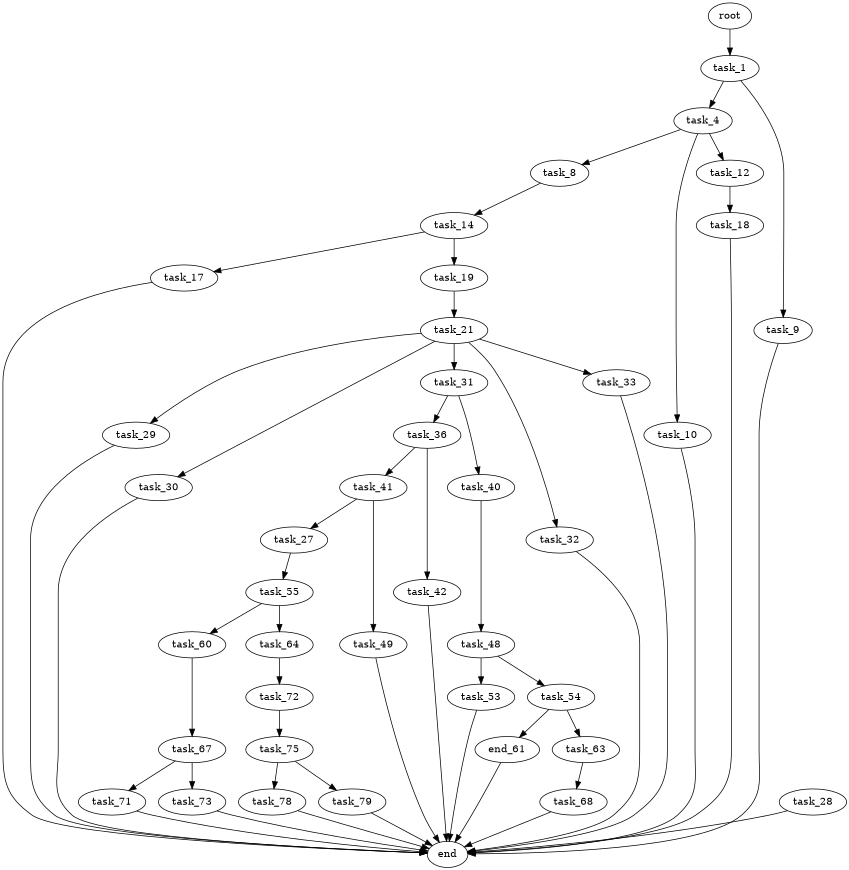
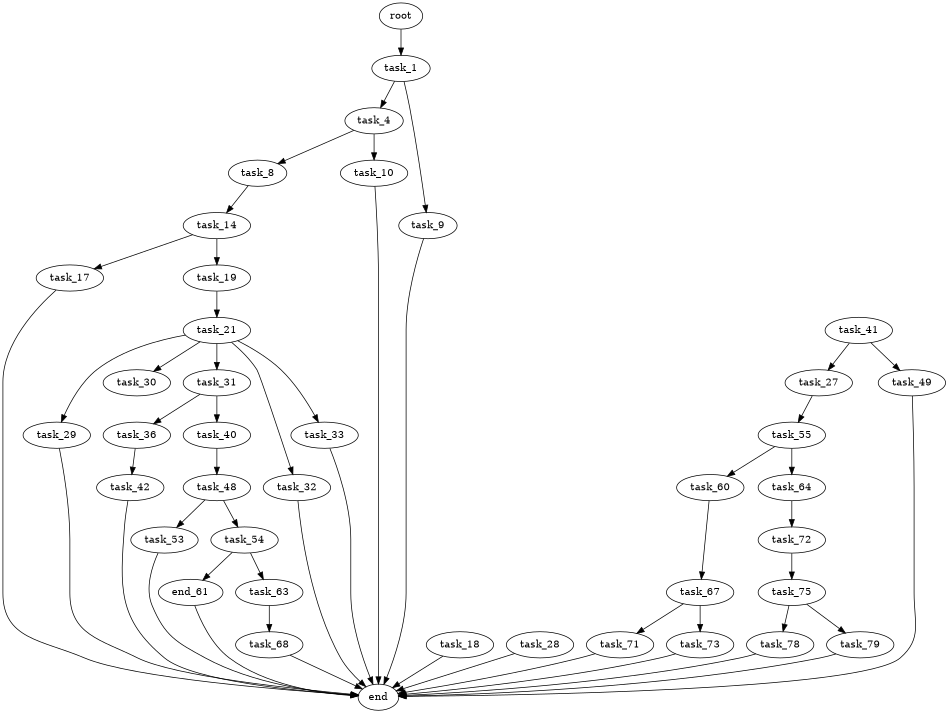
(730, 173) -> none
(403, 459) -> none
(70, 813) -> none
